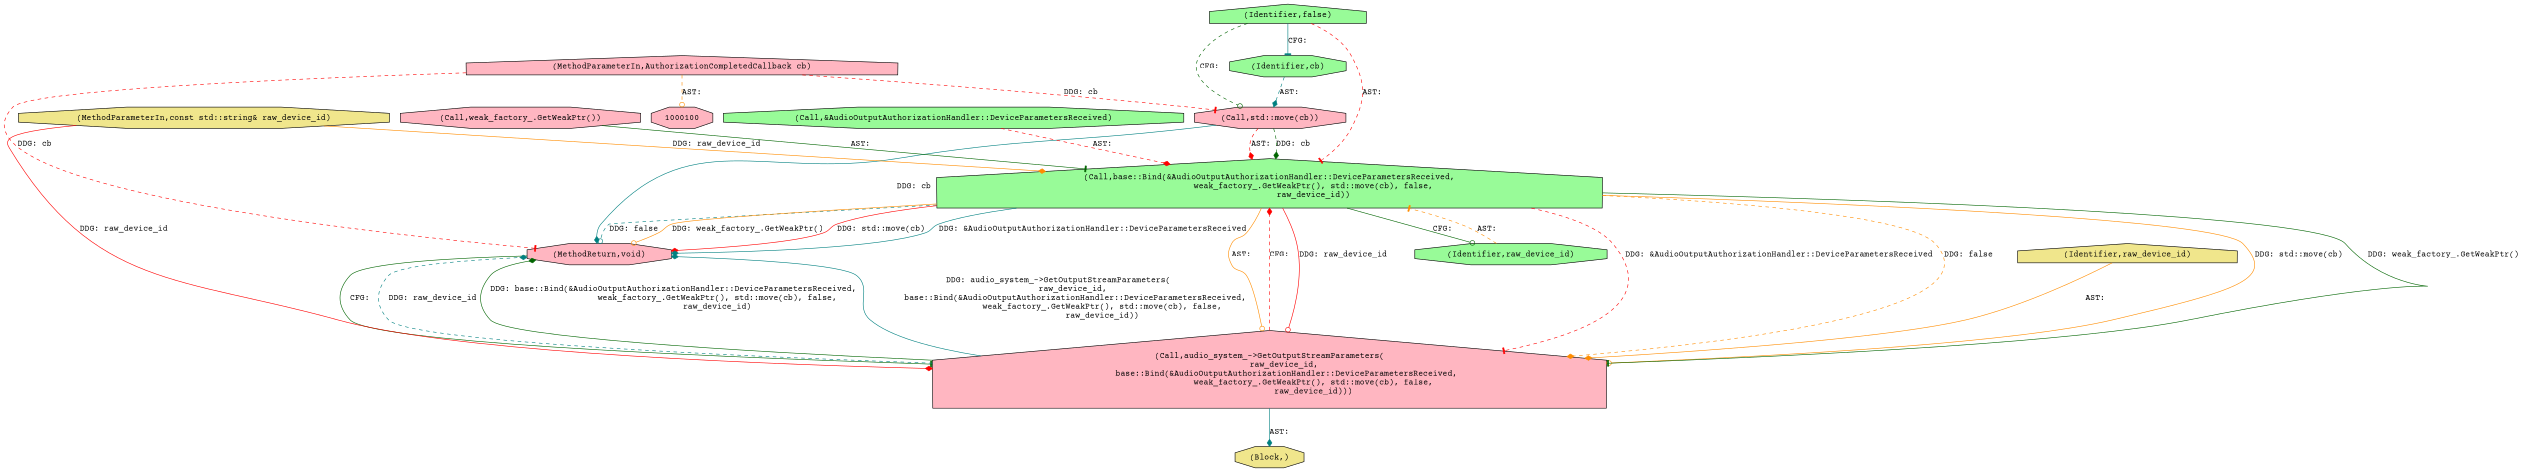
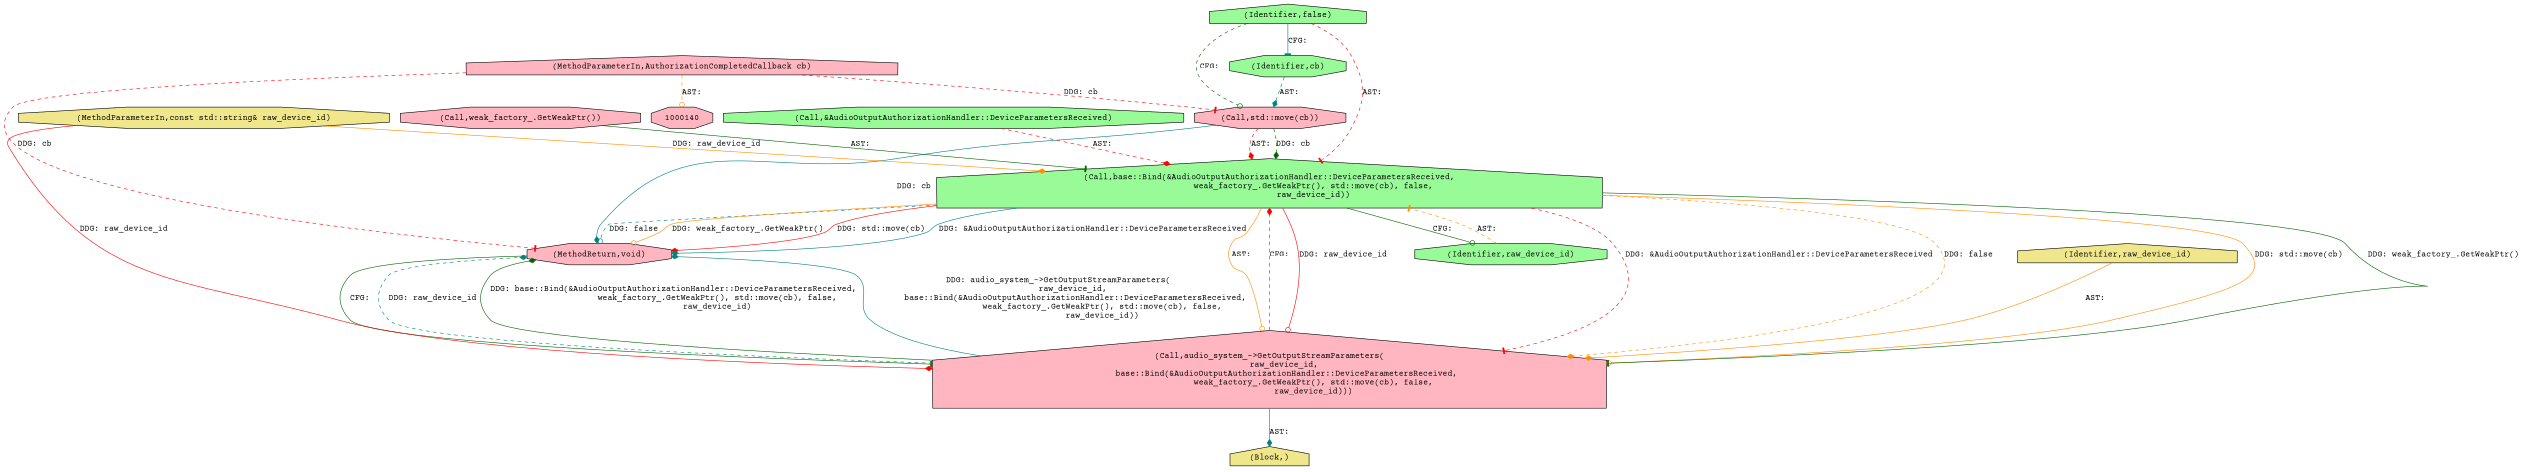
(682, 118) -> (682, 118)
(1270, 457) -> (1270, 457)
